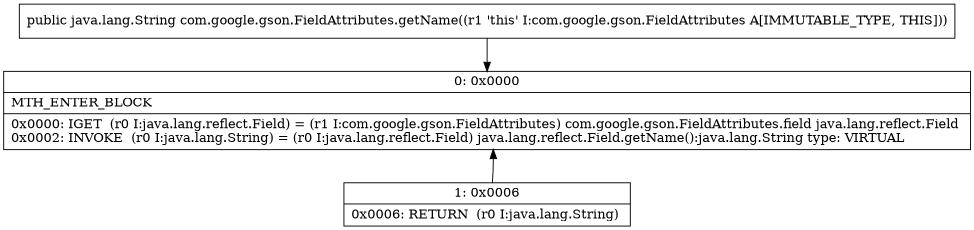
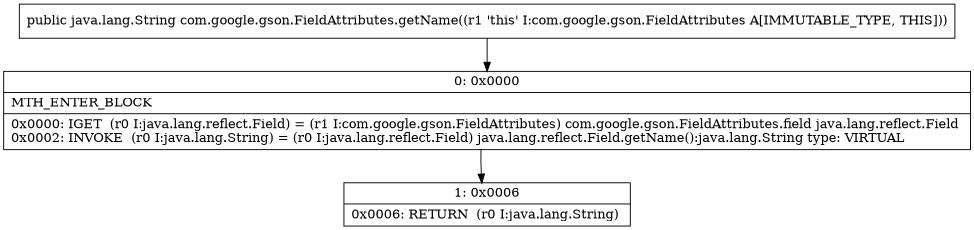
(493, 171) -> (481, 162)
